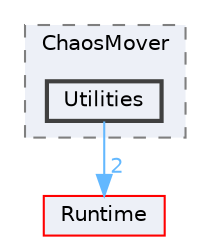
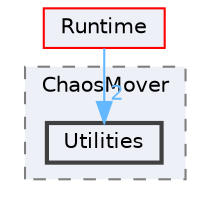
(104, 151) -> (104, 81)
